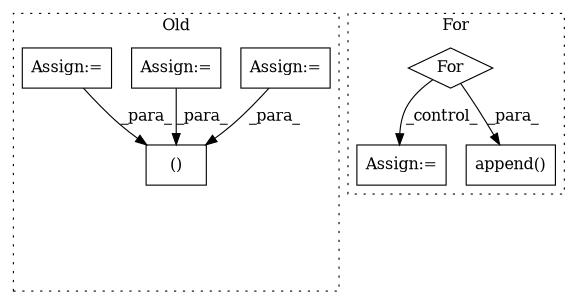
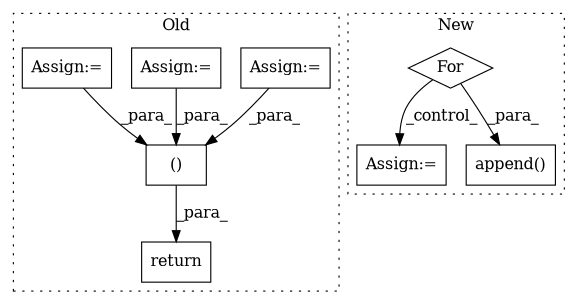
(456, 26) -> (456, 26)
none -> (176, 262)
